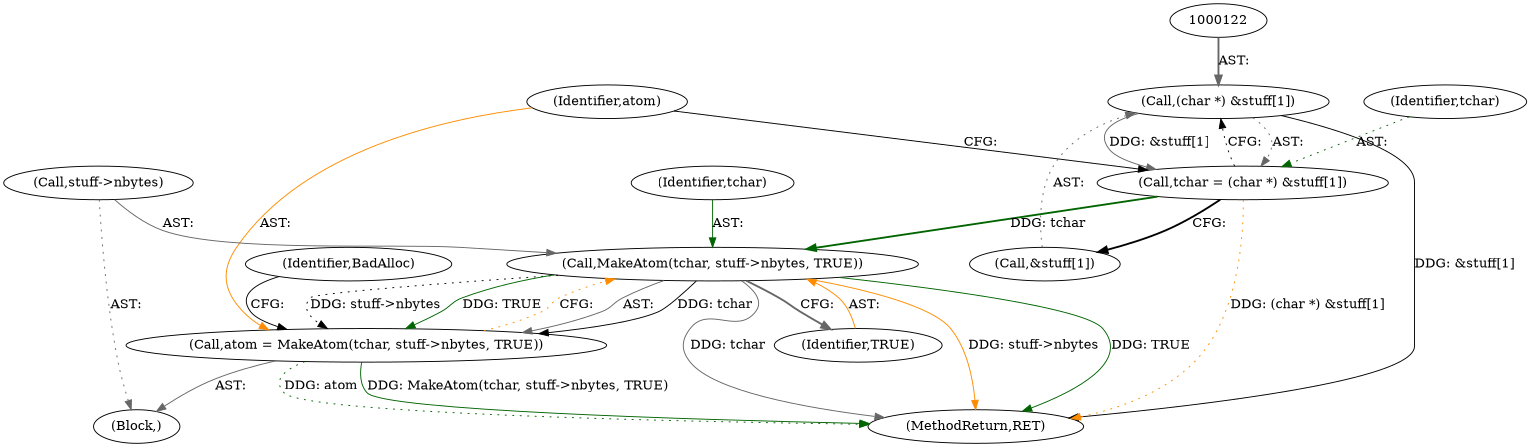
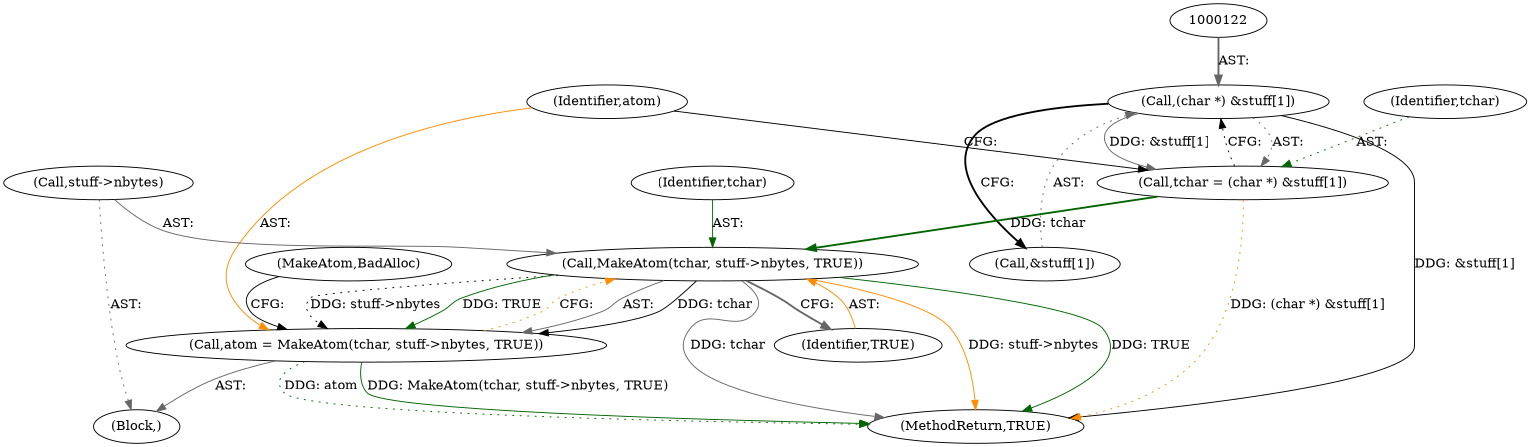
(1166, 230) -> (980, 131)
(349, 264) -> (349, 264)
(976, 427) -> (976, 427)
